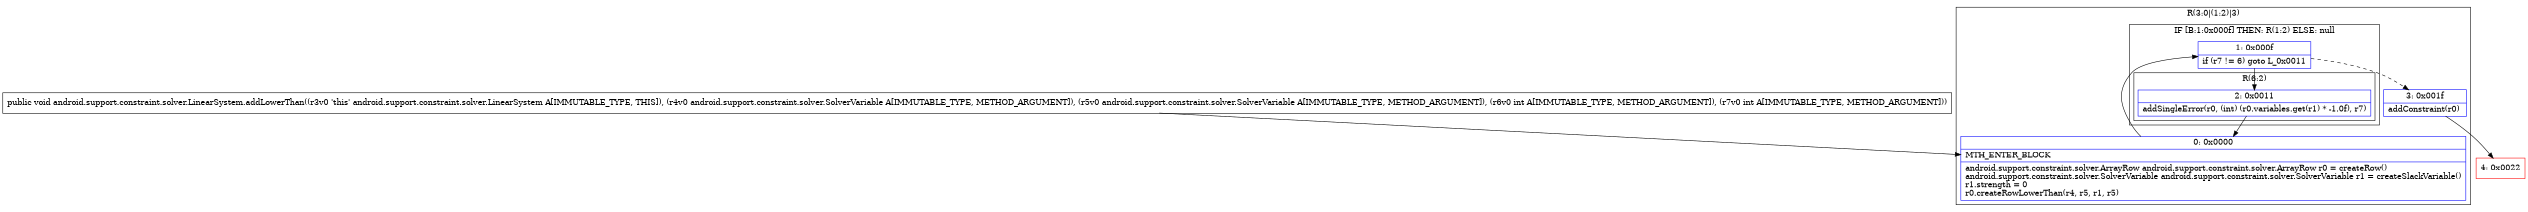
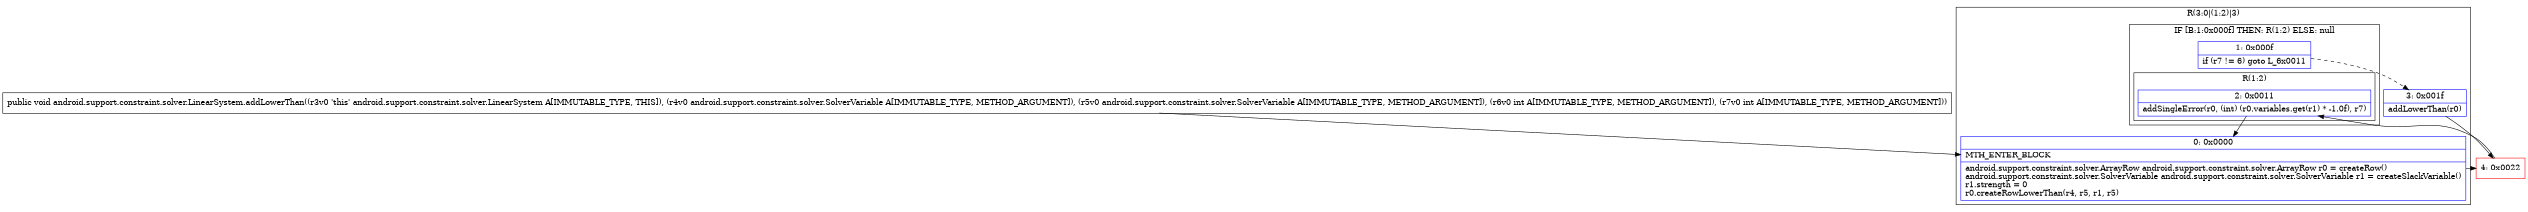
(2254, 61) -> (2254, 61)
(2254, 76) -> (2414, 126)
(2254, 79) -> (2254, 79)
(2126, 82) -> (2467, 168)
(2424, 109) -> (2425, 109)
